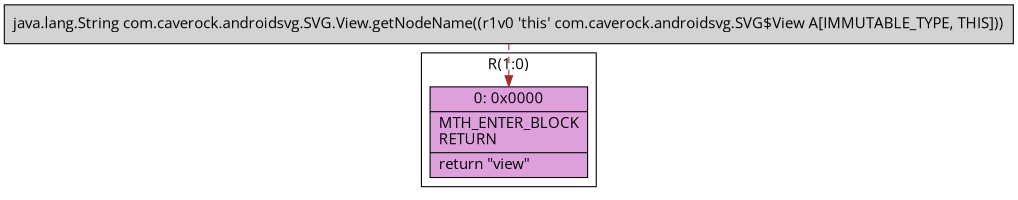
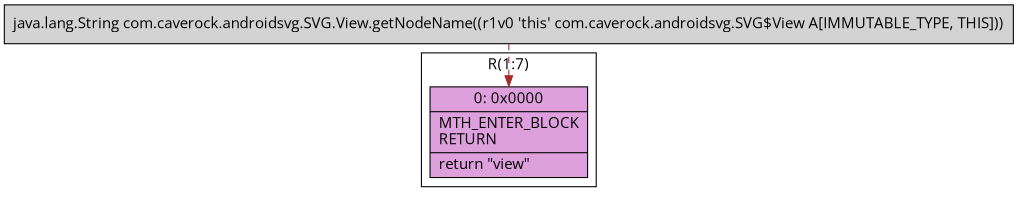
(509, 65) -> (509, 65)
